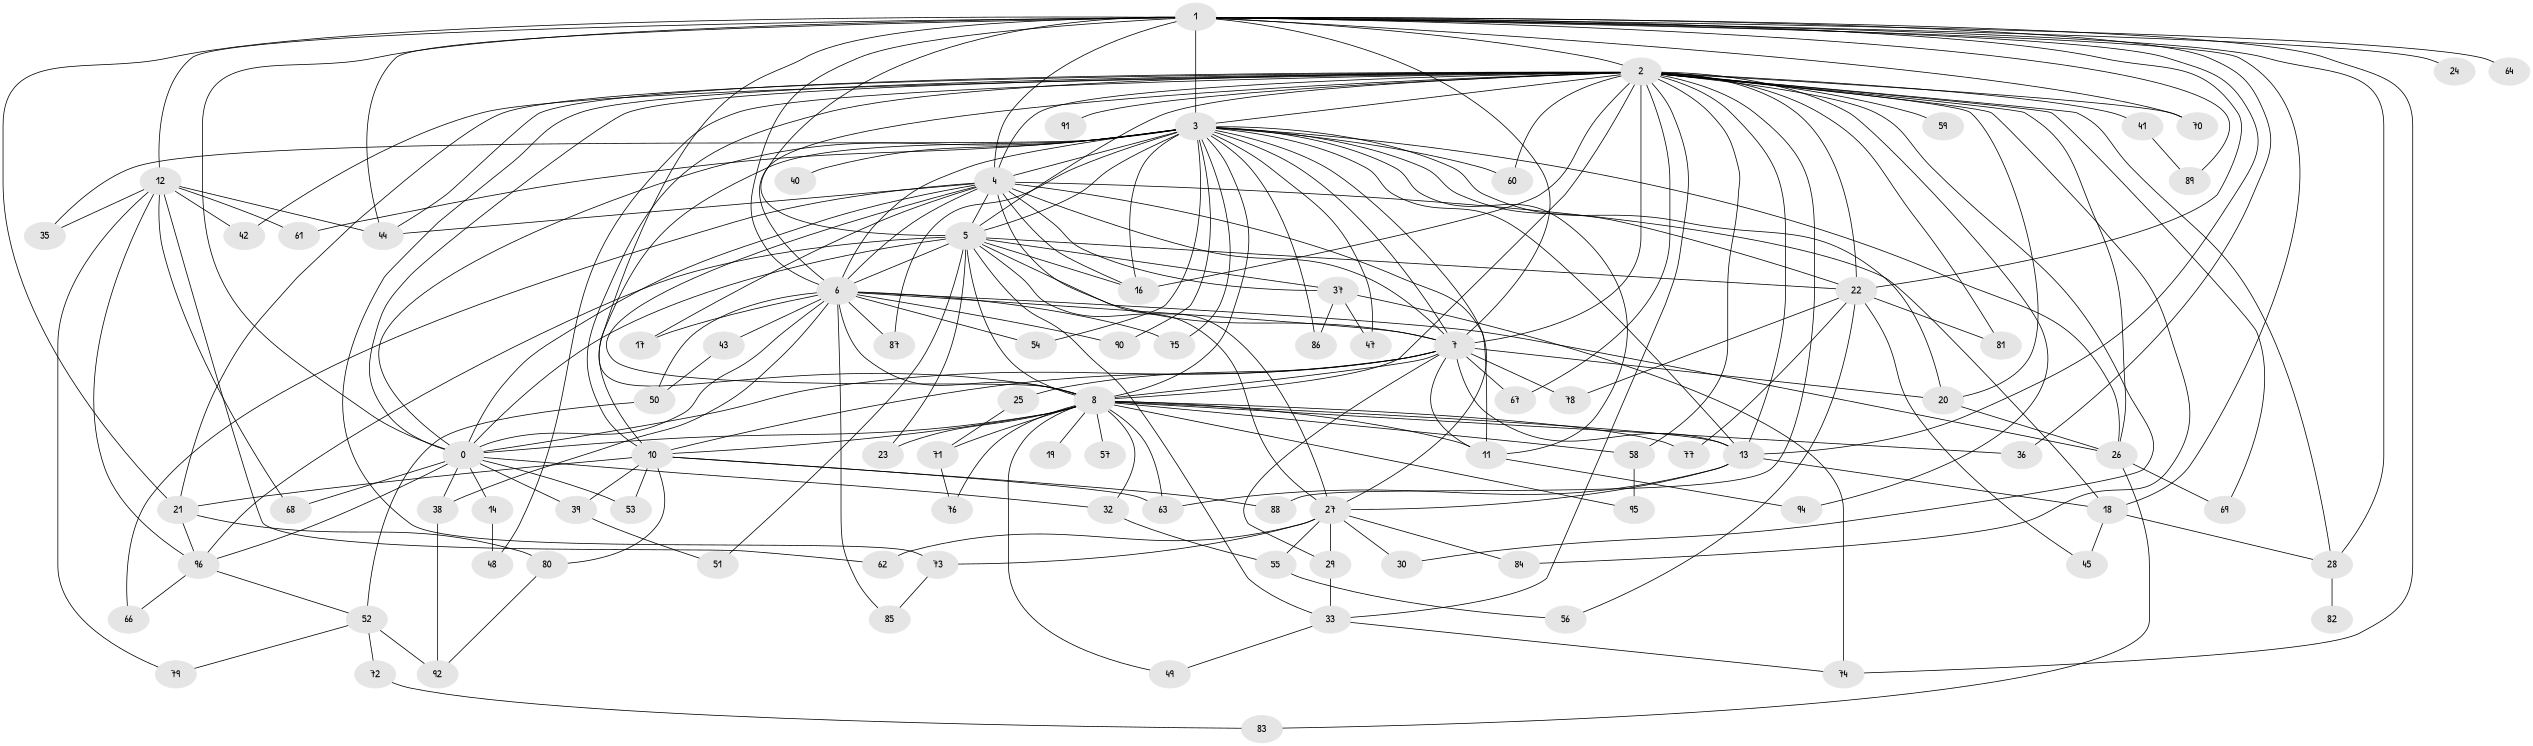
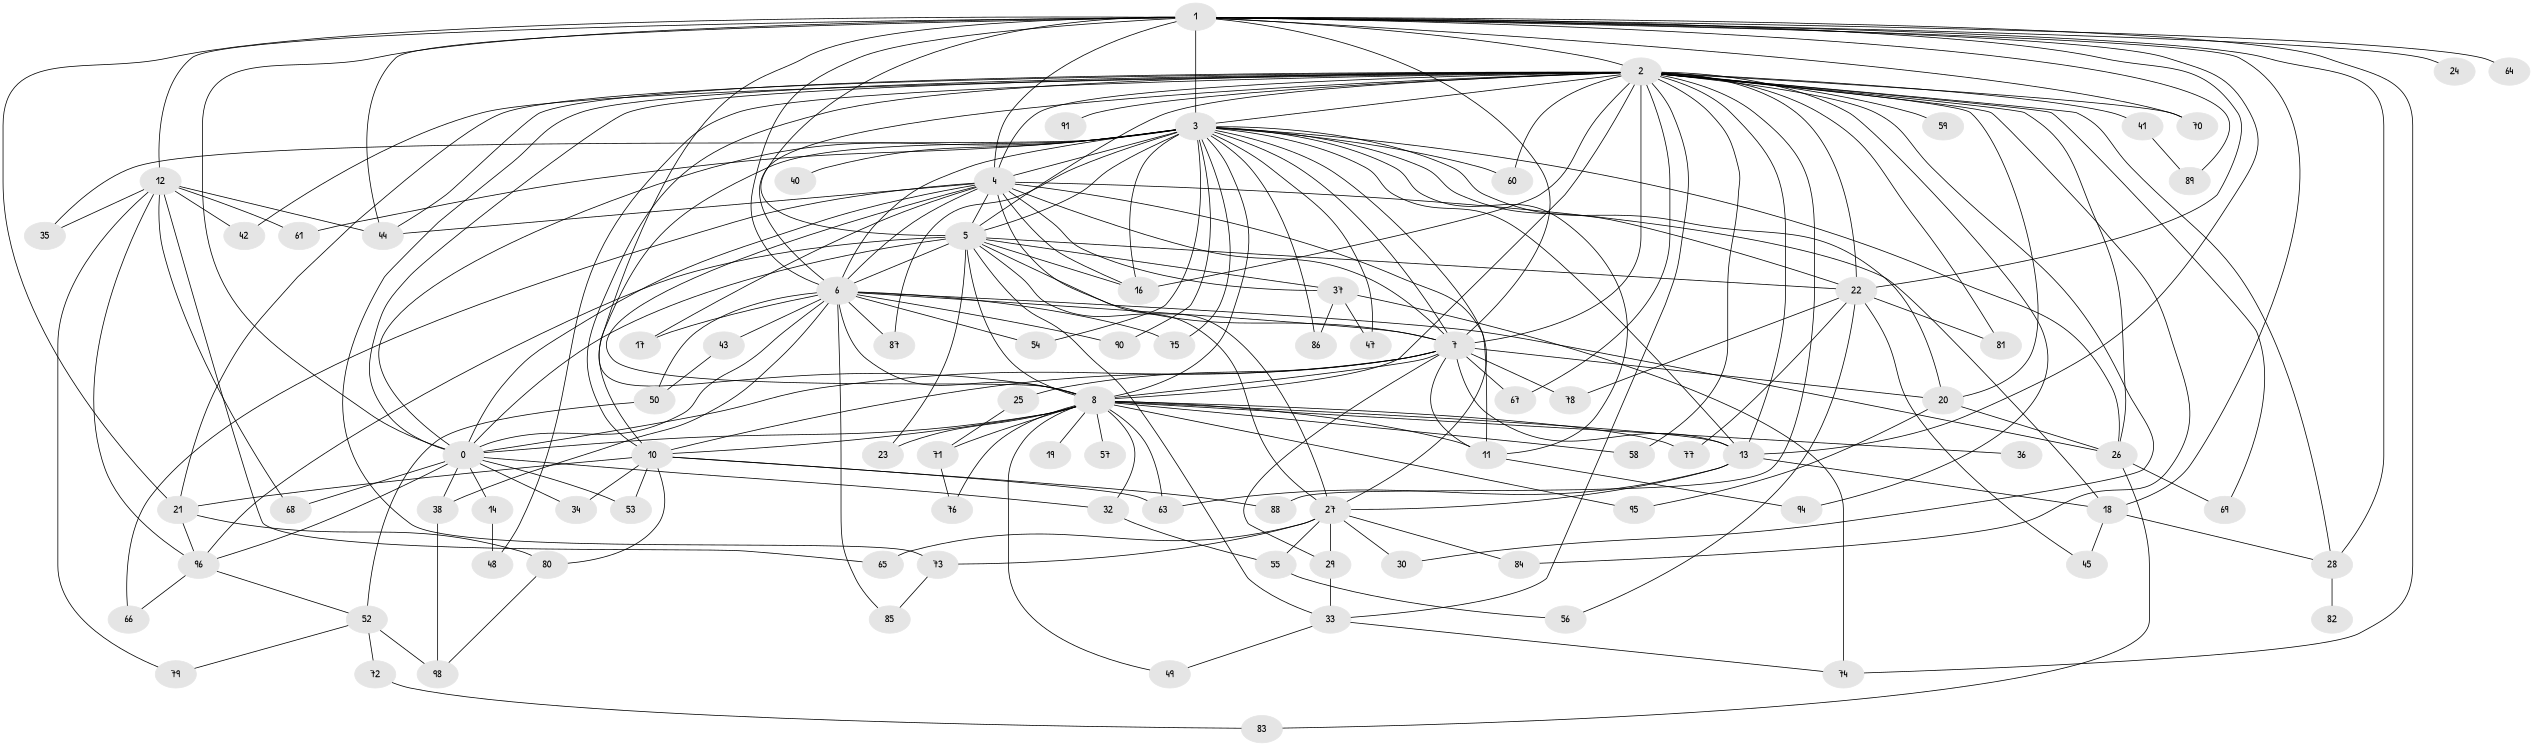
(2223, 65) -> none
(1634, 476) -> (1781, 474)
(576, 510) -> (576, 510)
(718, 565) -> none
(883, 565) -> (883, 565)
(438, 674) -> (438, 674)
